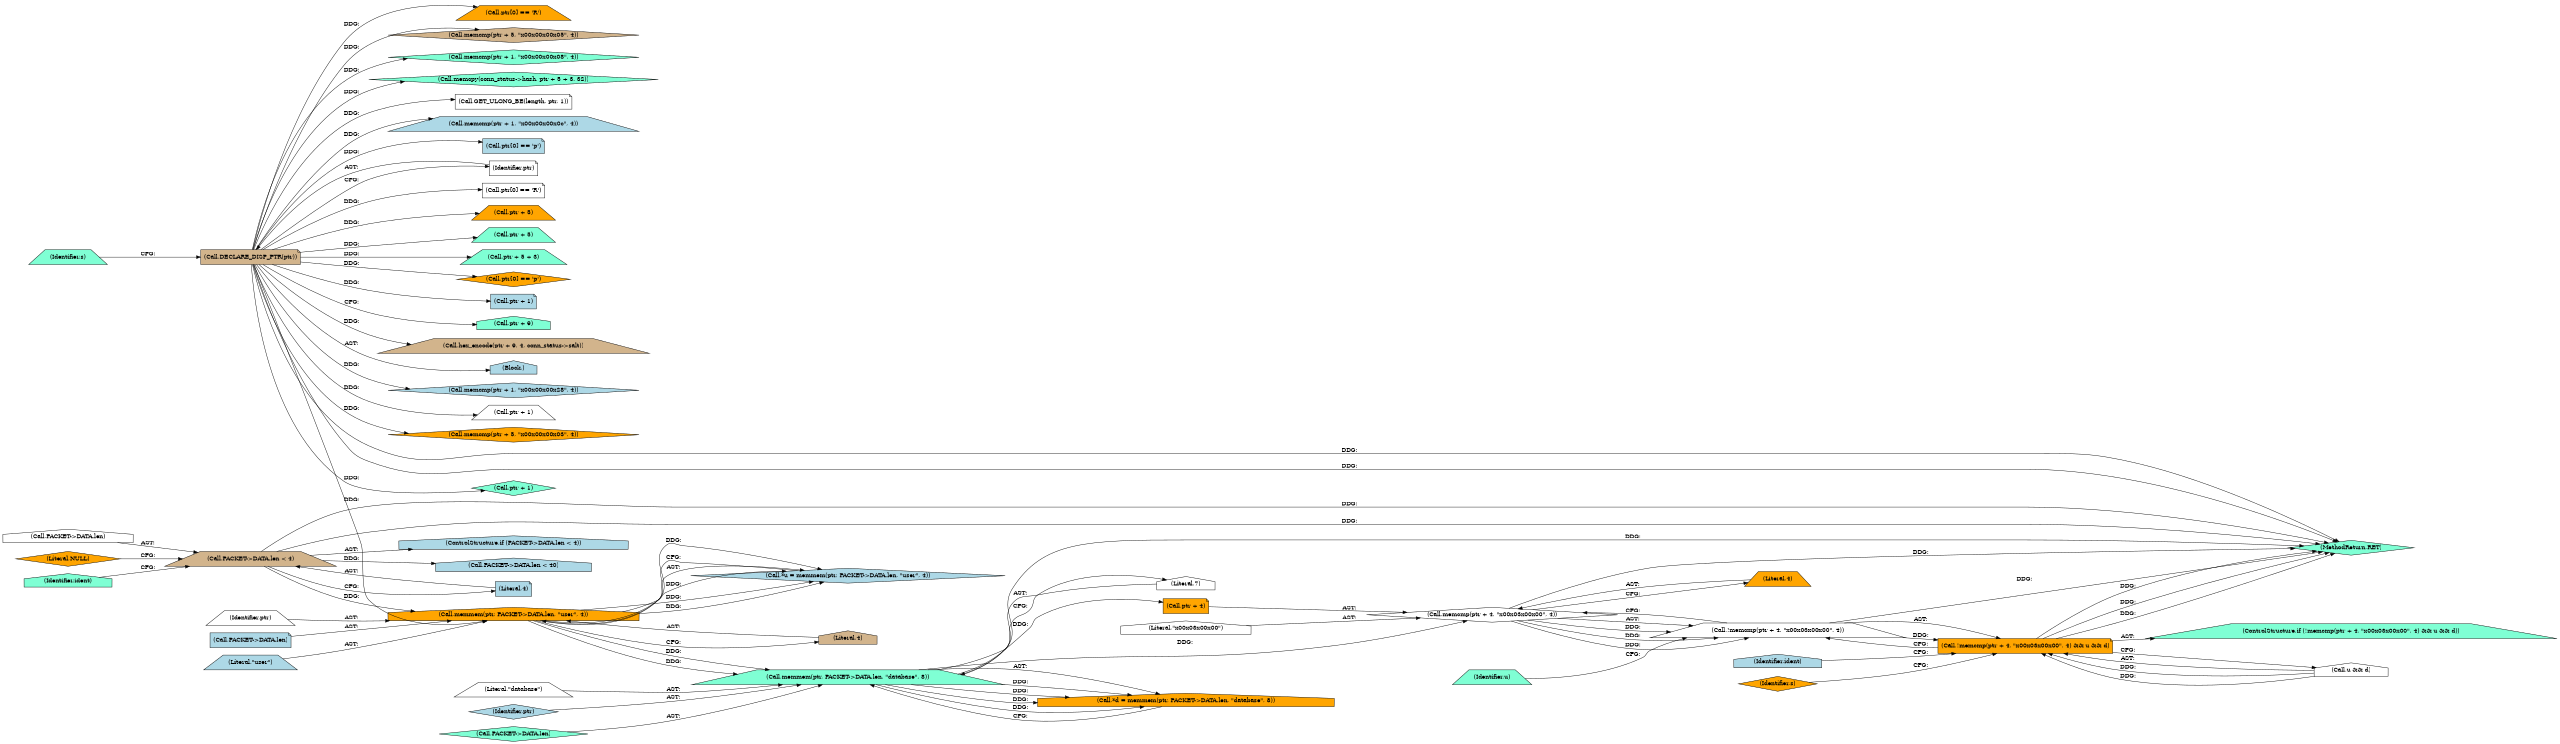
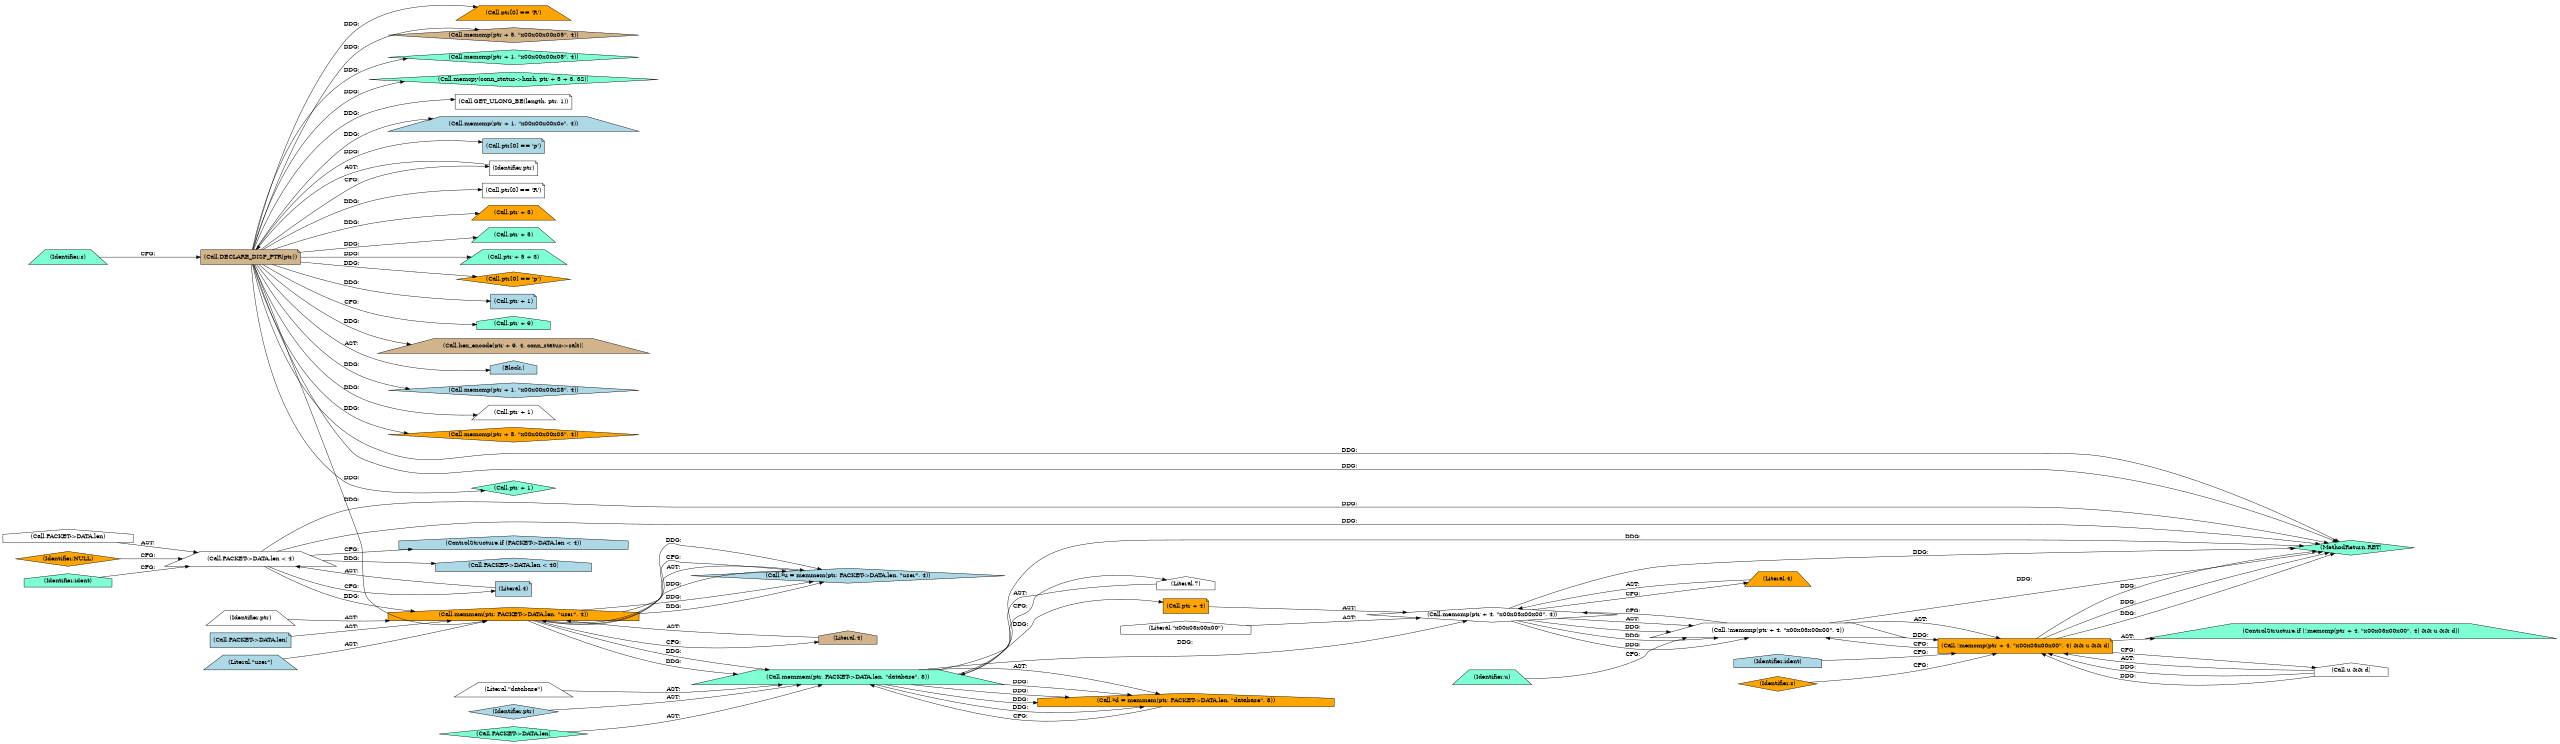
(353, 550) -> (353, 550)
(68, 559) -> (68, 559)
(251, 559) -> (251, 559)
